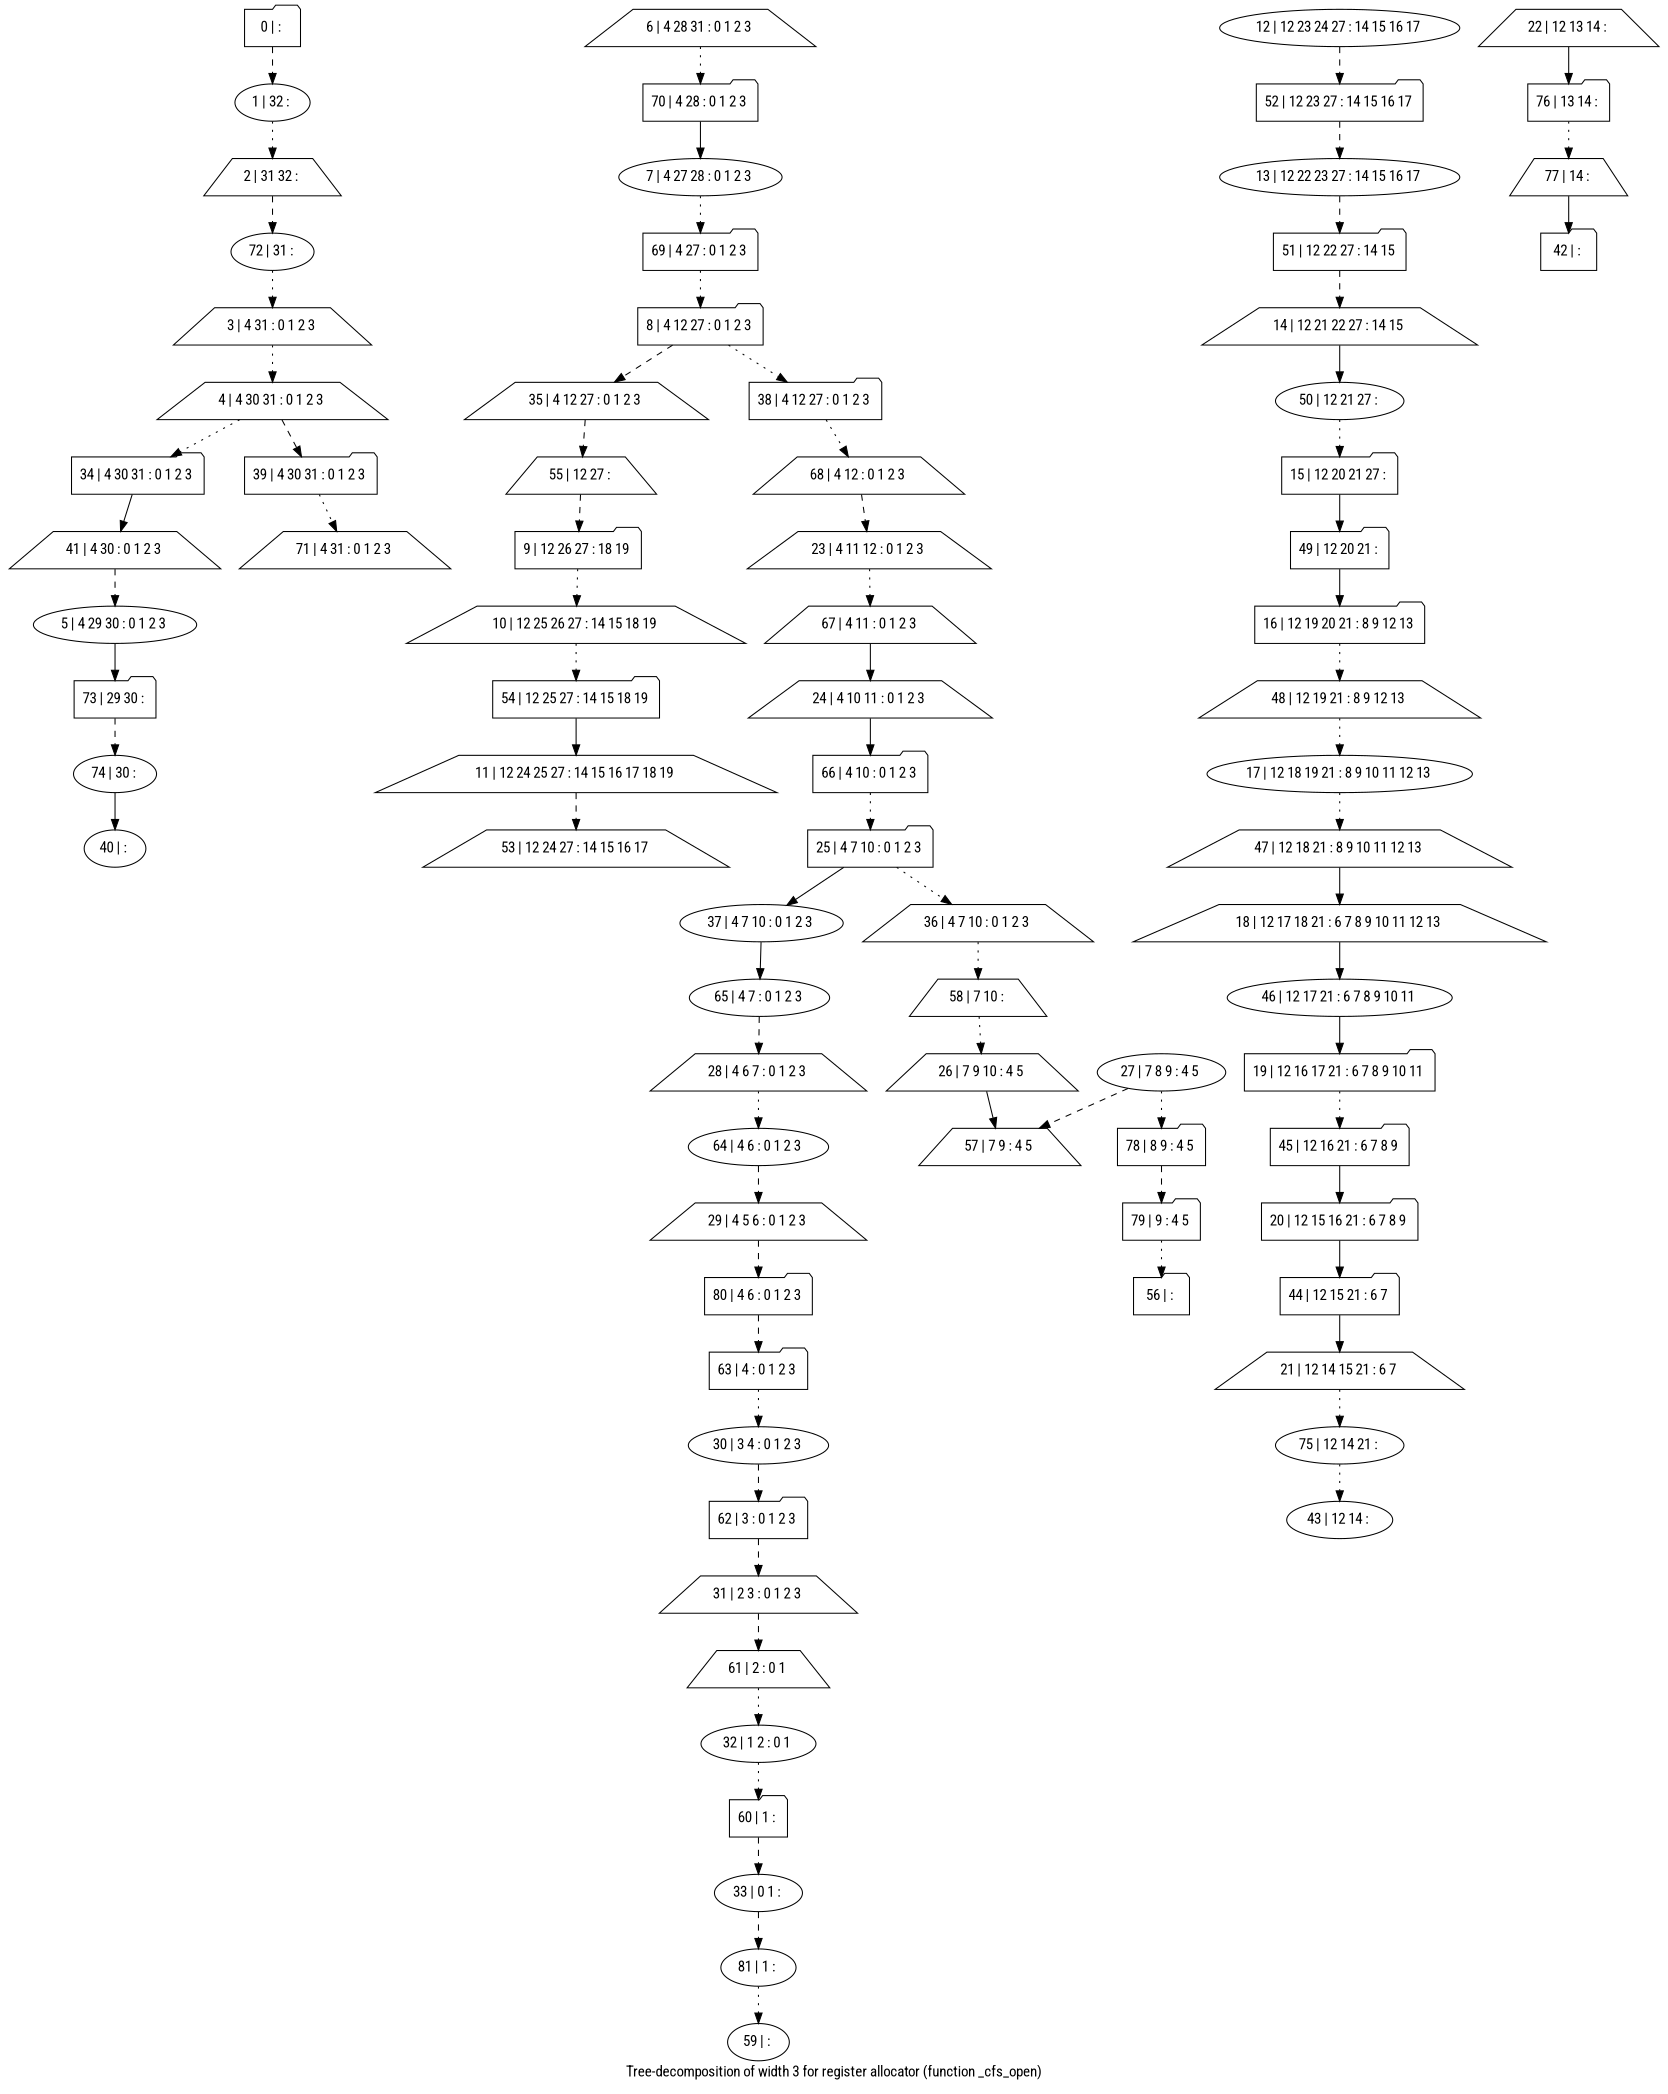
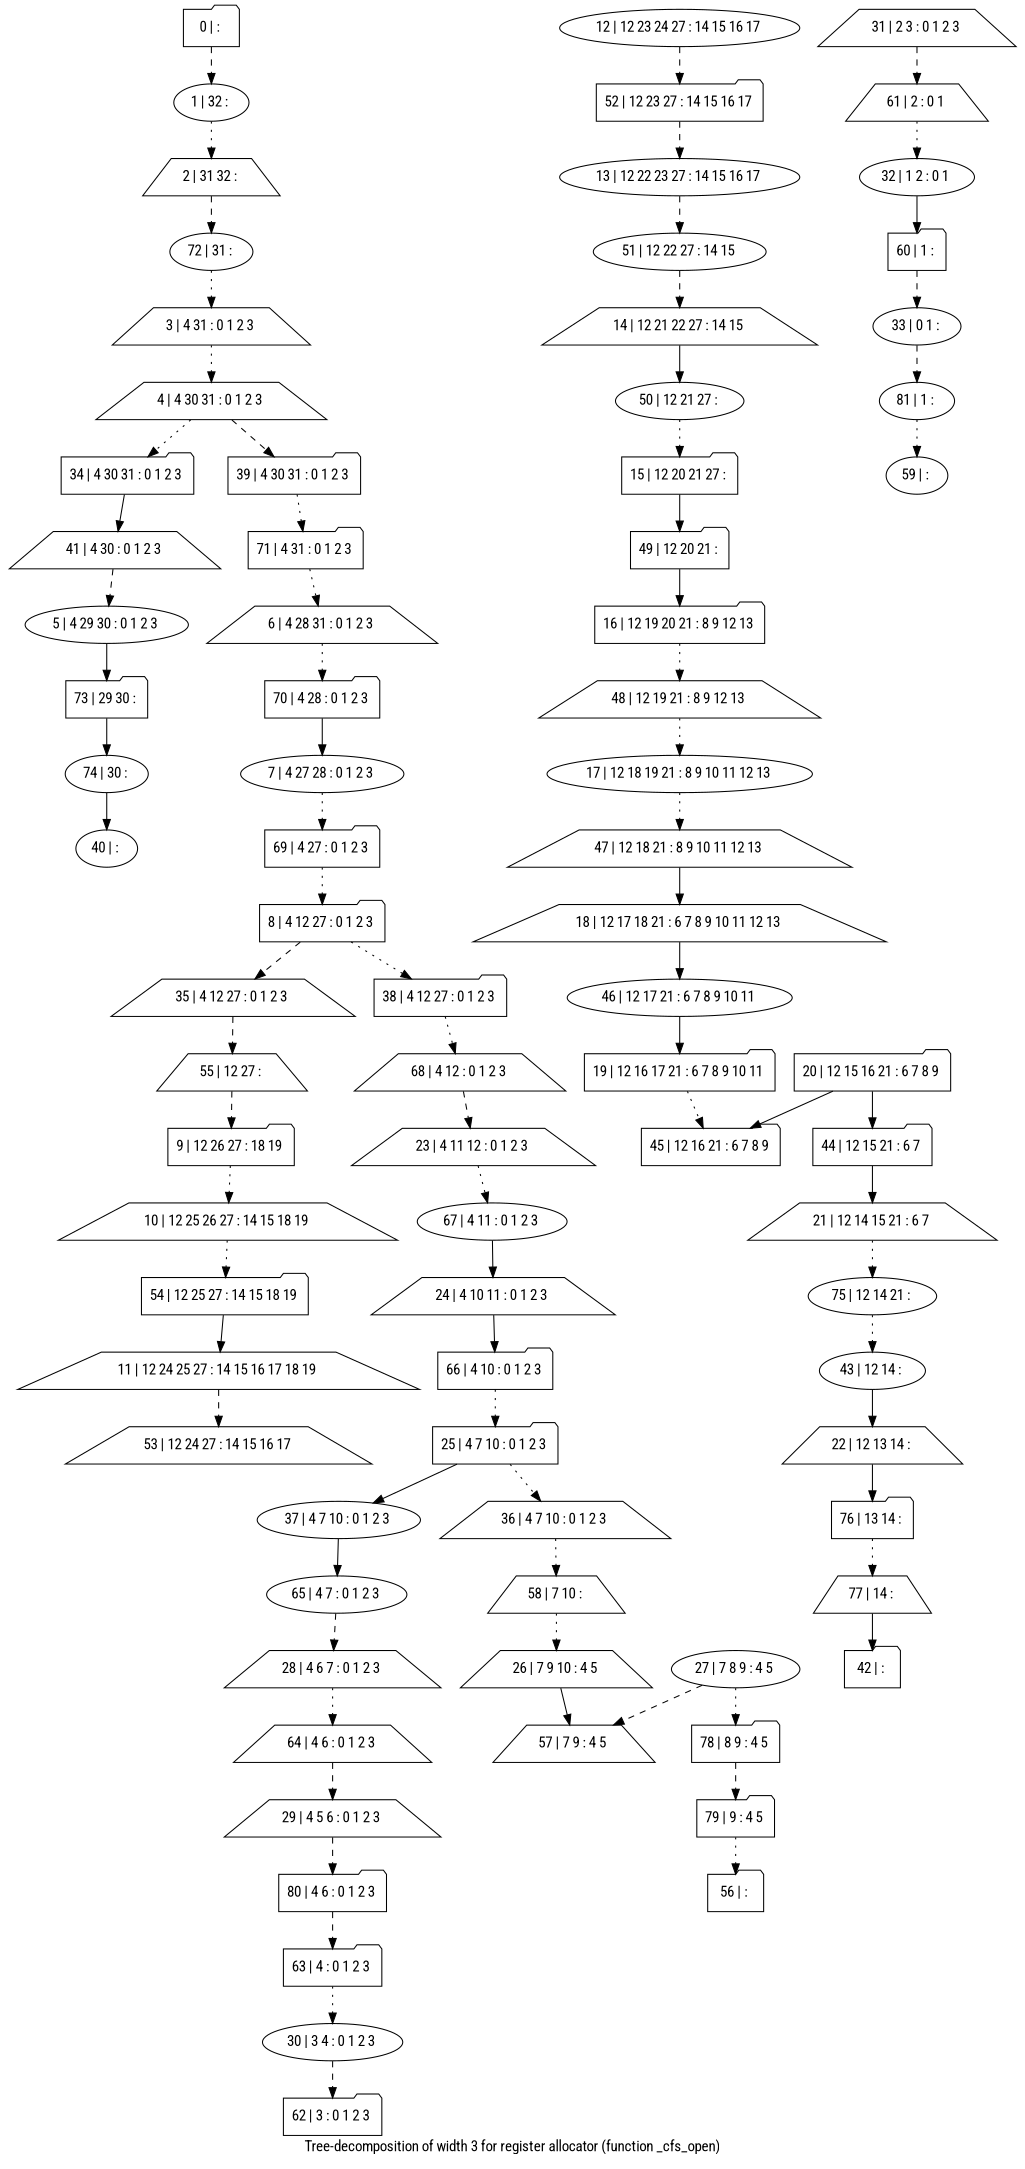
(1340, 252) -> (680, 252)
(345, 550) -> (306, 550)
none -> (313, 582)
(870, 625) -> (492, 1222)
(115, 732) -> (107, 732)
(758, 1147) -> (333, 1744)
(1340, 1179) -> (796, 1108)
none -> (872, 1403)
(758, 1552) -> none
(758, 1776) -> (917, 209)
